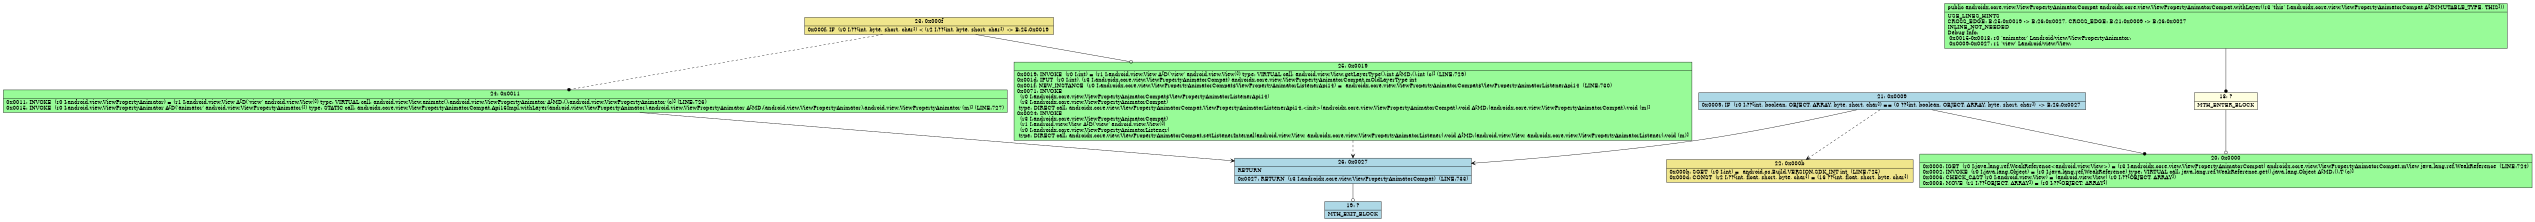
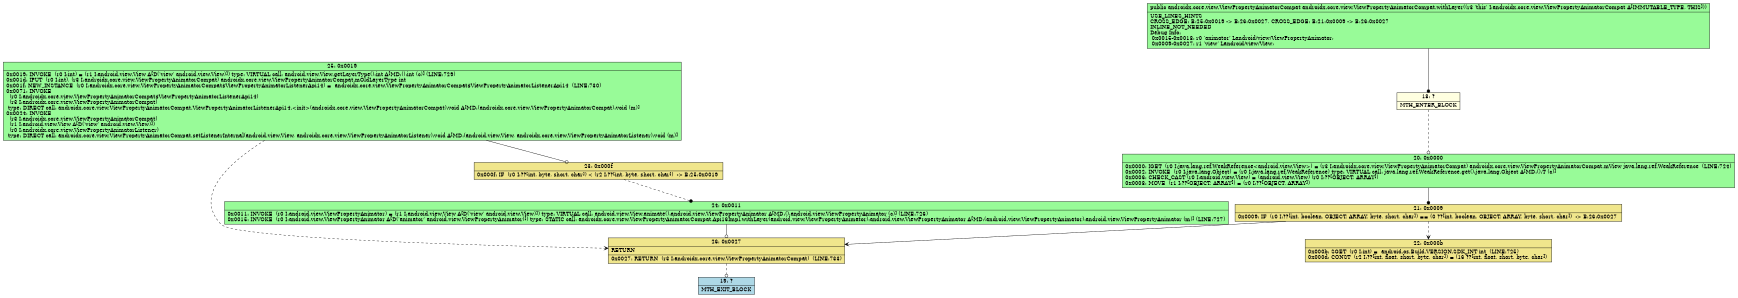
(1053, 48) -> (526, 151)
(1892, 101) -> (1428, 213)
(2226, 130) -> (1428, 130)
(2037, 132) -> (1428, 195)
(935, 137) -> (726, 230)
(1353, 171) -> (726, 251)
(1353, 191) -> (726, 269)
